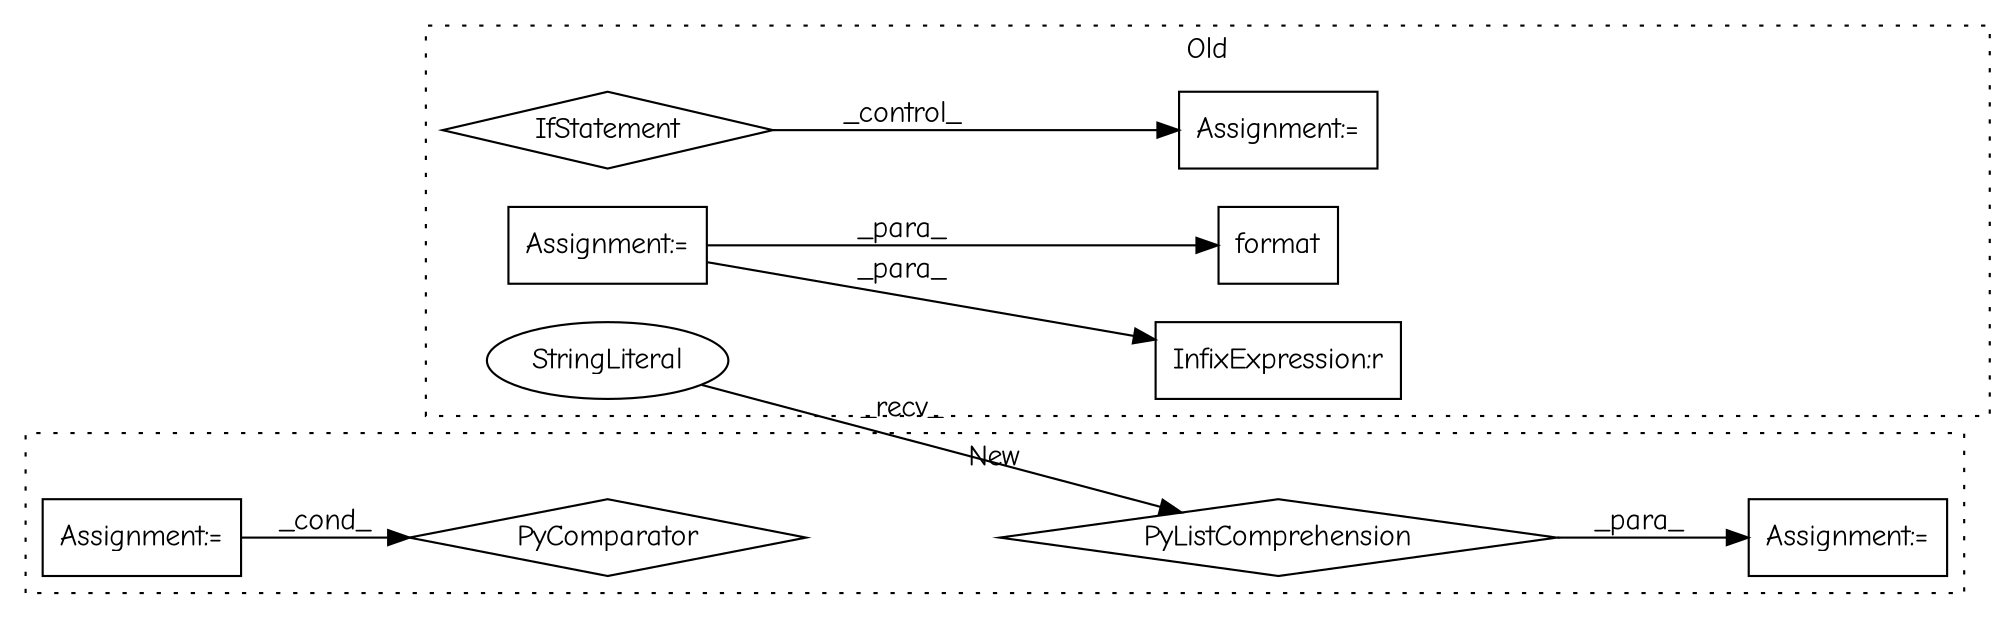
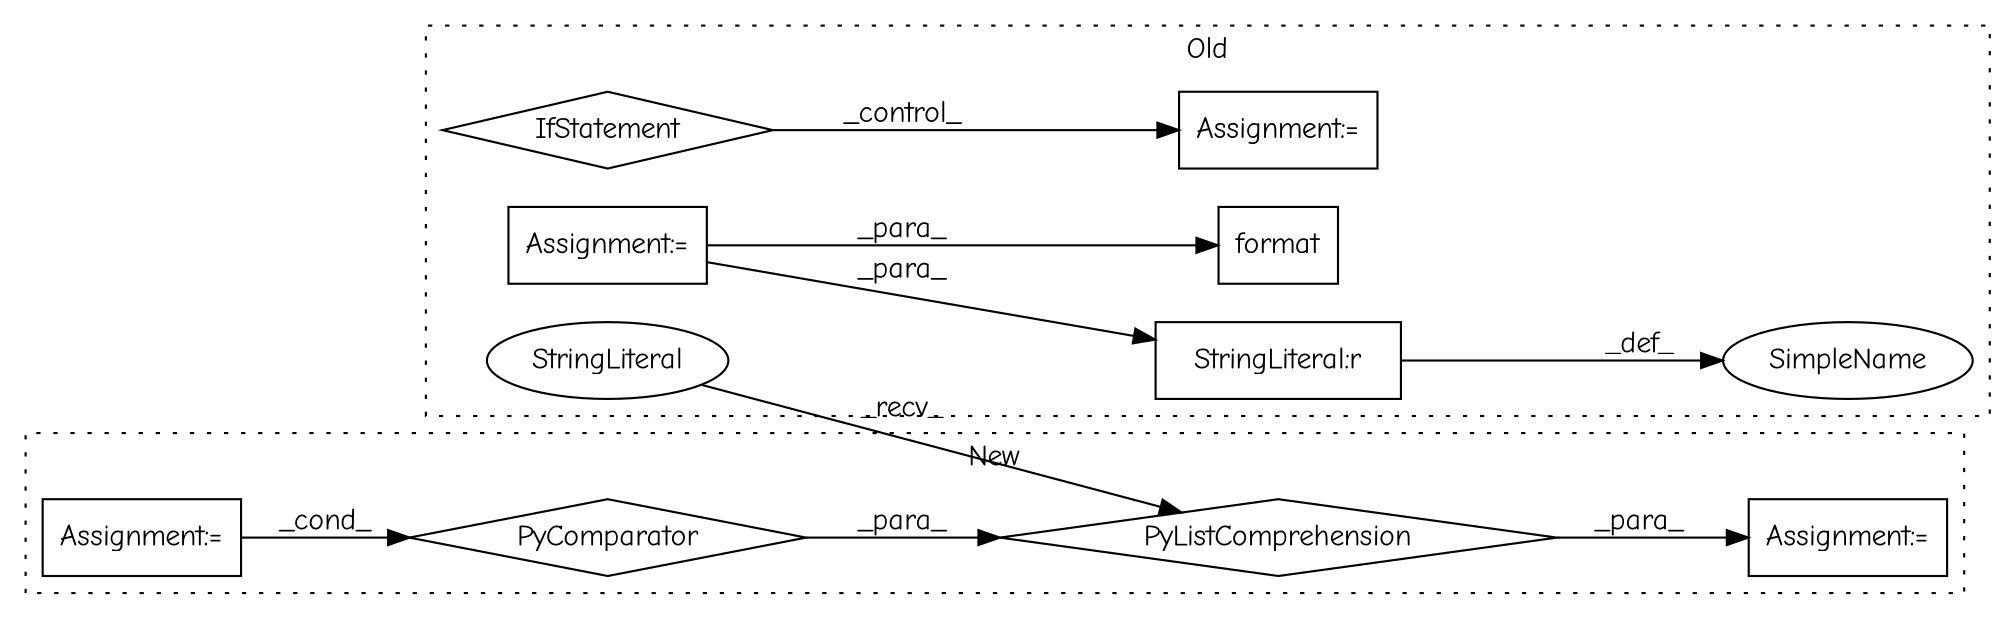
(1278, 361) -> (1278, 361)
none -> (1848, 361)
none -> (892, 538)
